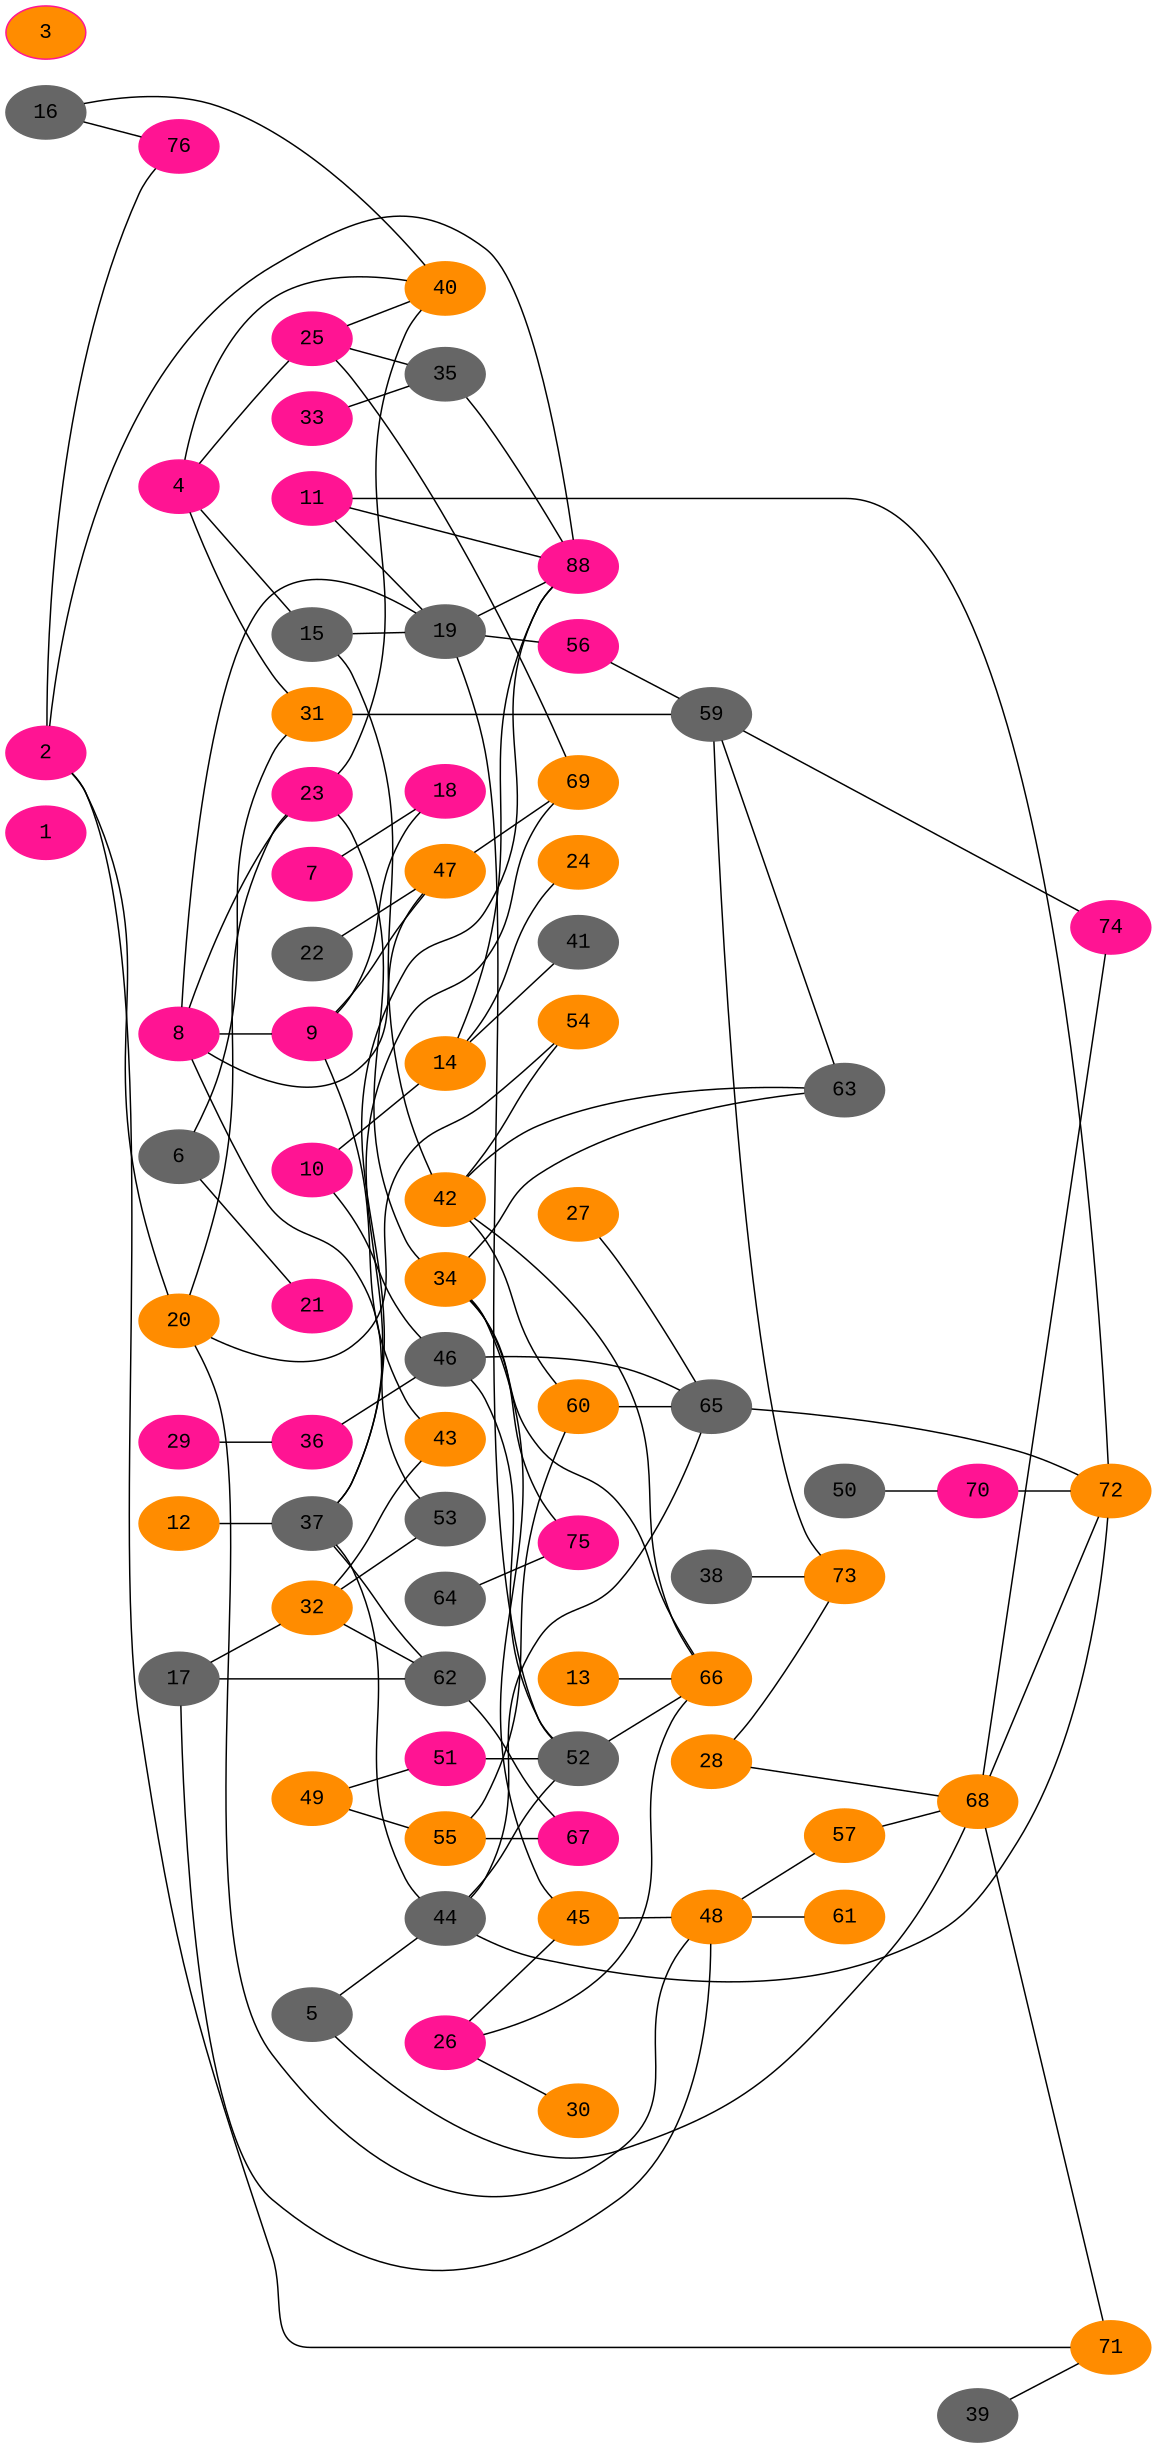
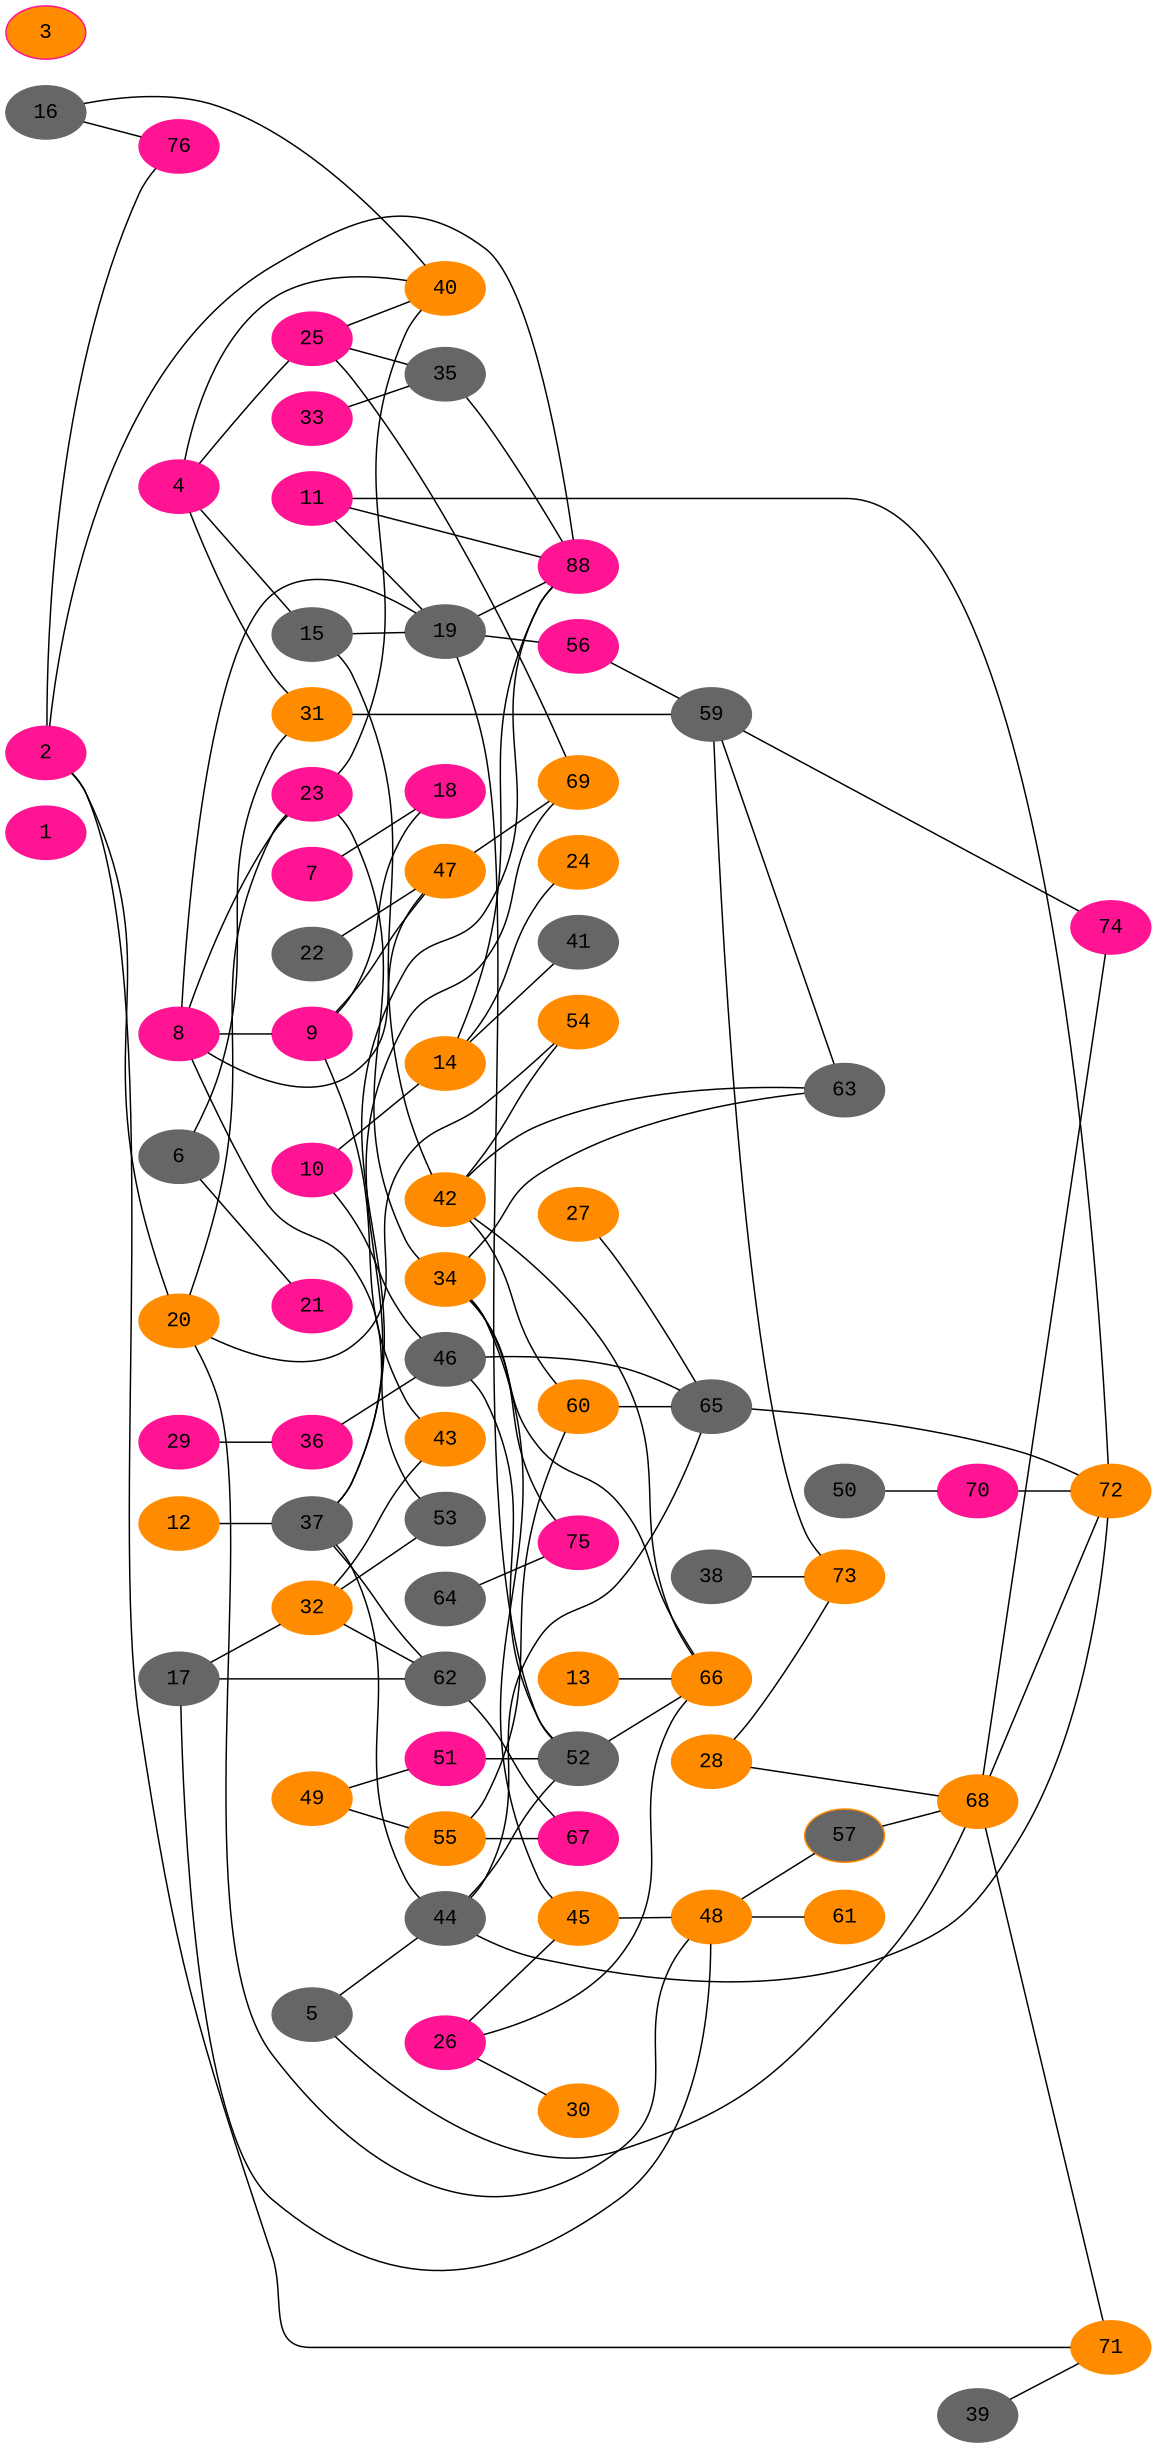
(845, 1836) -> (845, 1836)
